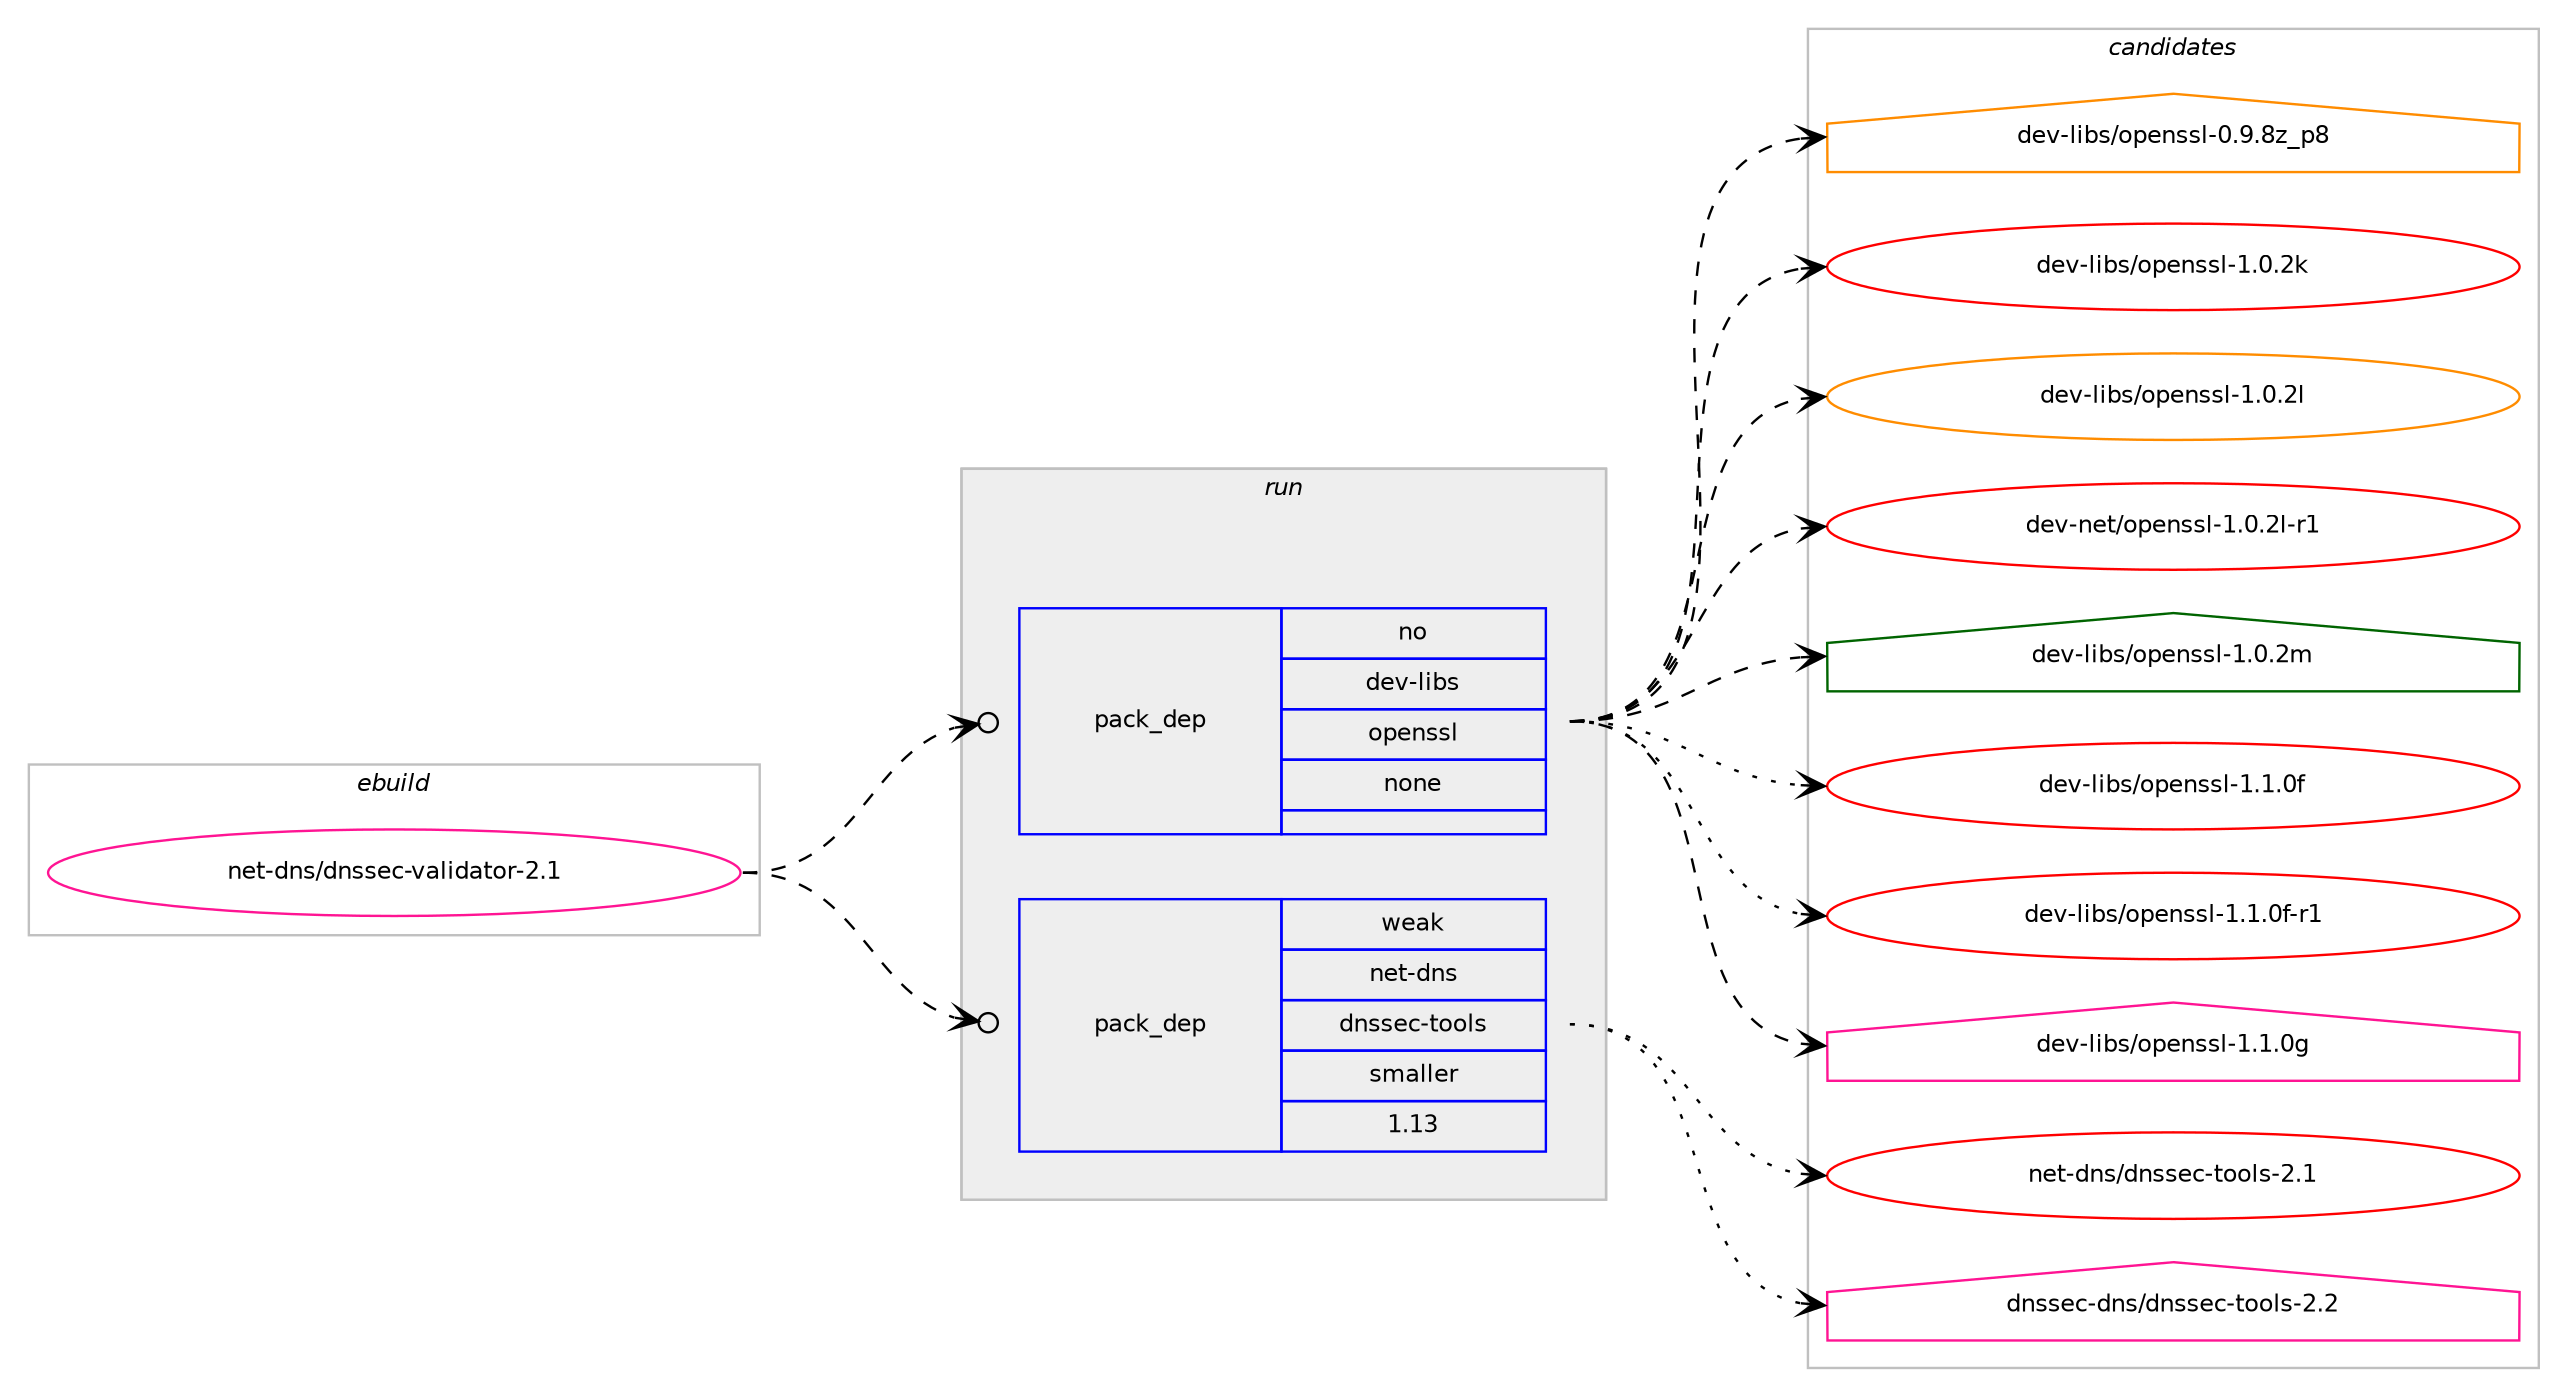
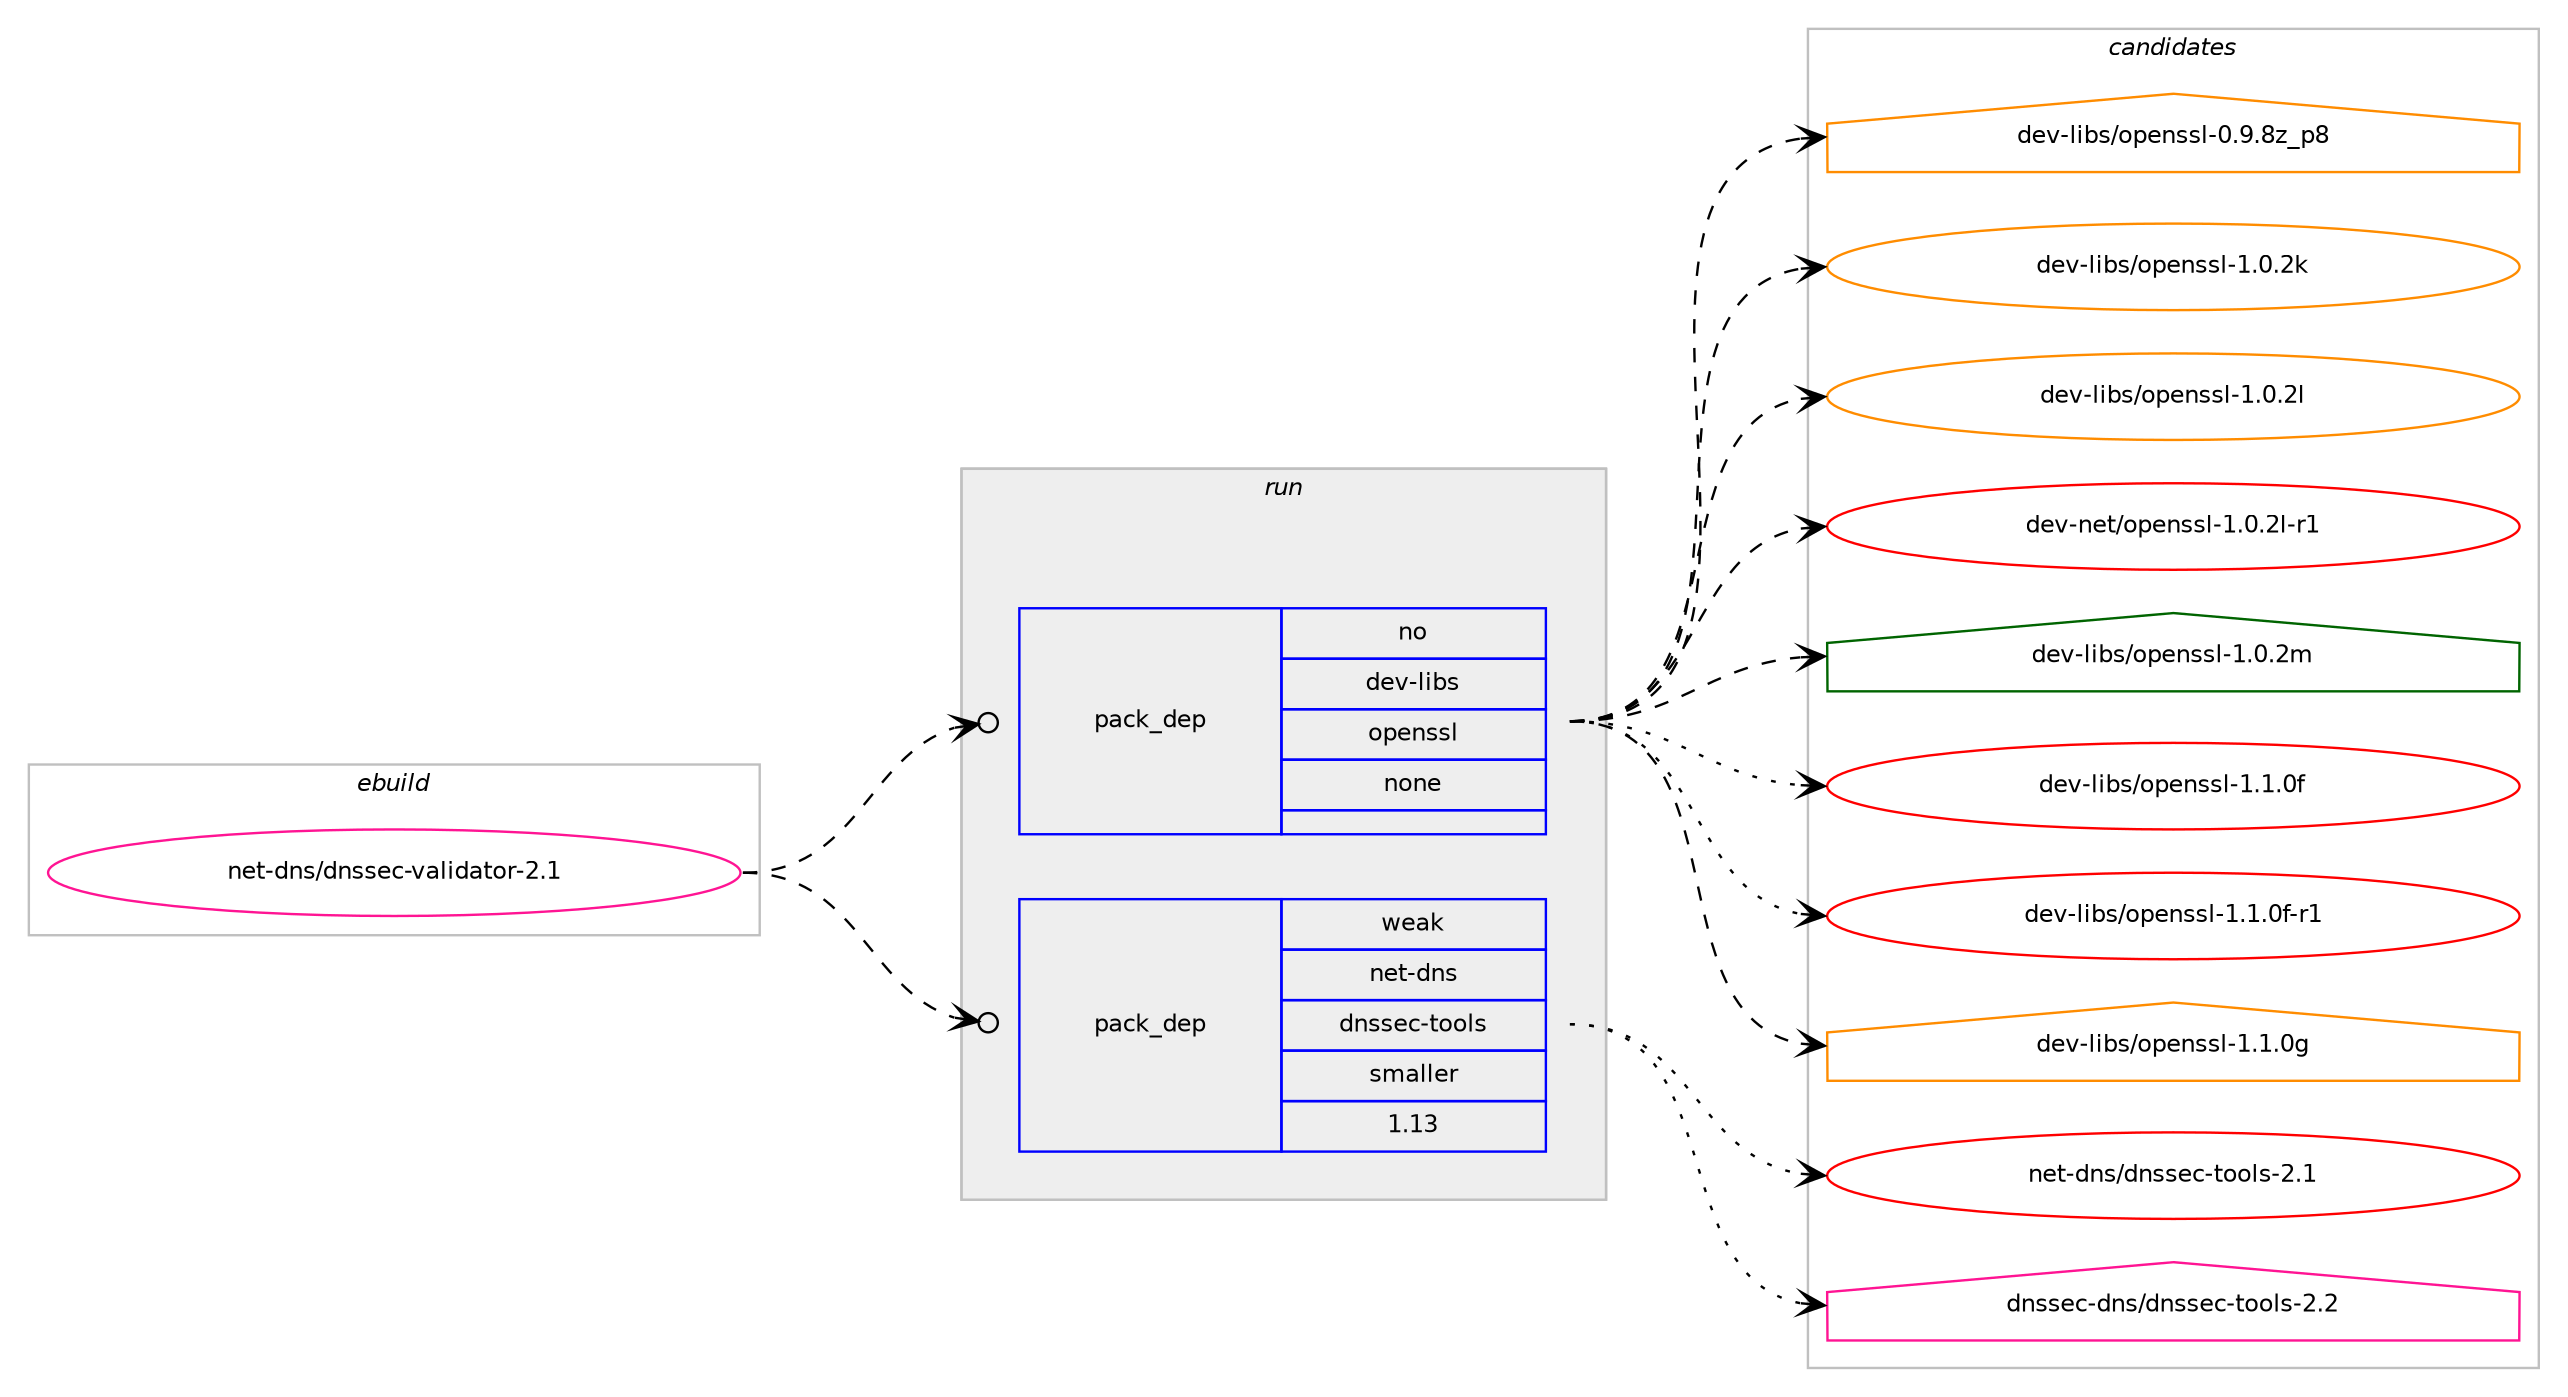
(2173, 267) -> (2173, 267)
(2173, 1046) -> (2173, 1046)
